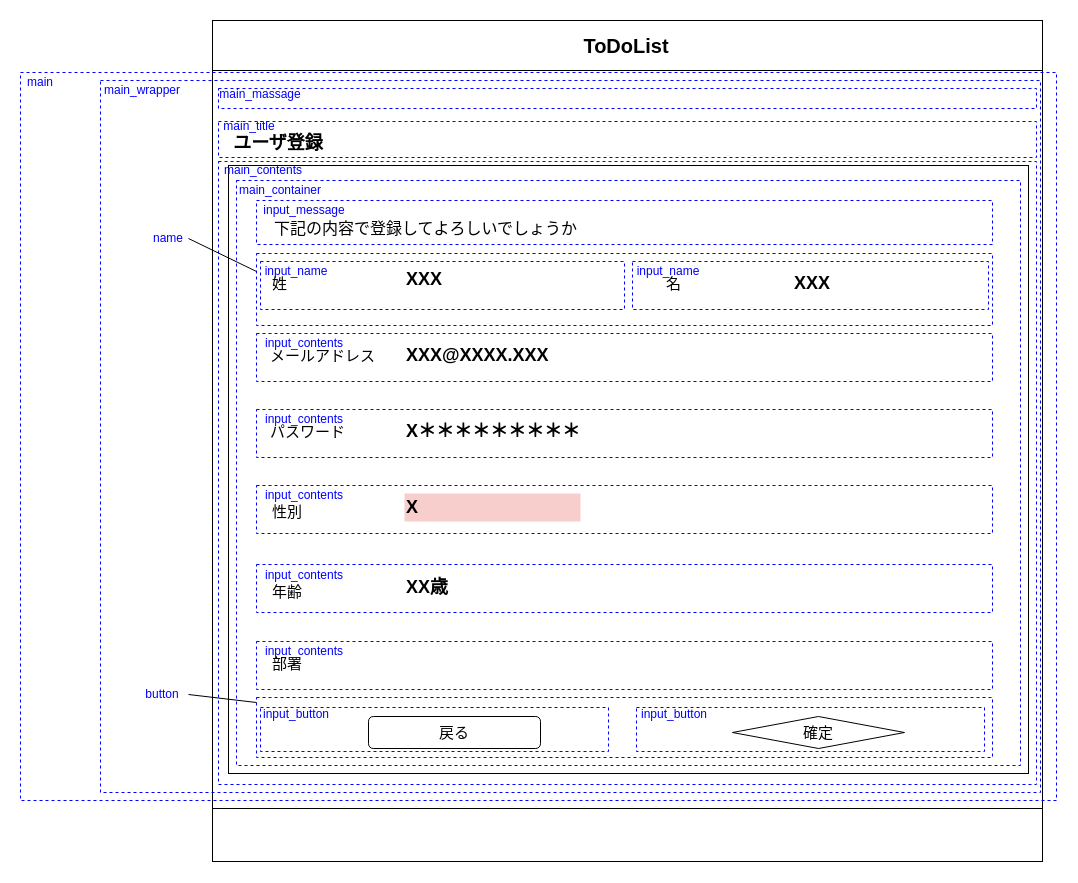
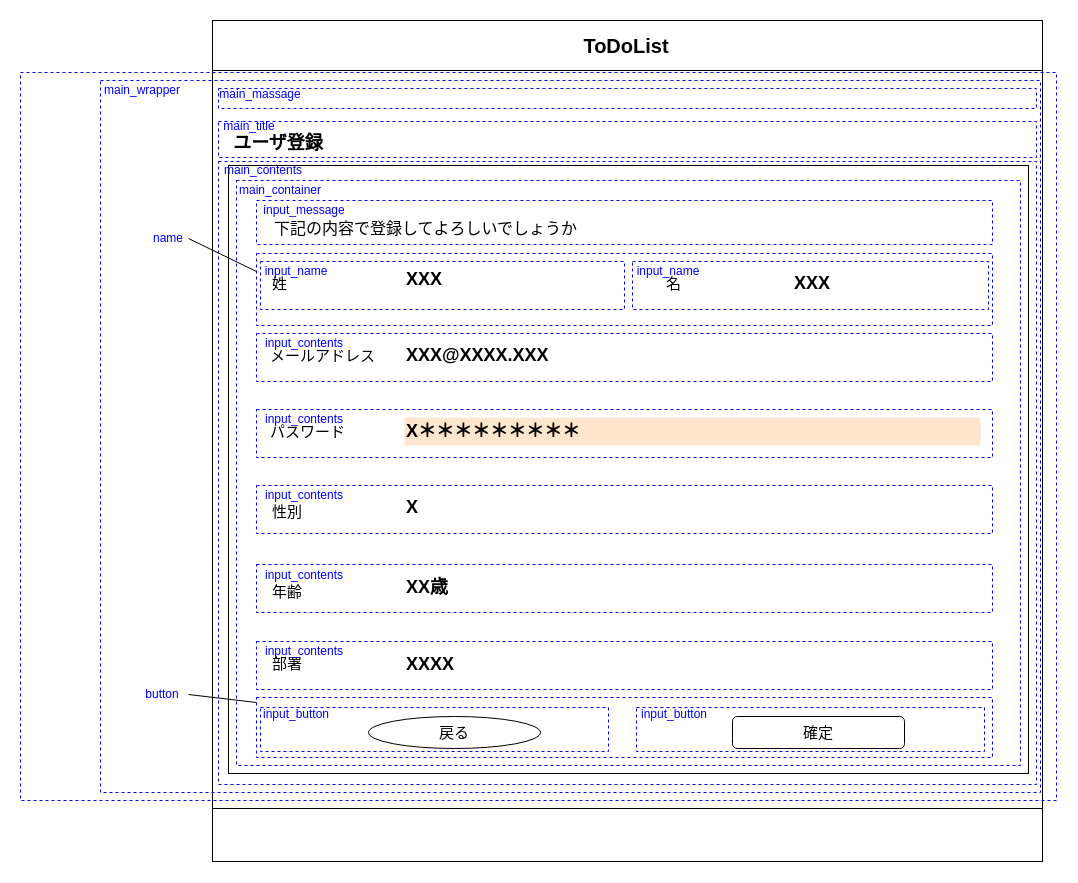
(41, 83) -> none
(693, 432) -> (693, 432)
(493, 508) -> (493, 508)
none -> (493, 665)
(455, 733) -> (455, 733)
(819, 733) -> (819, 733)
